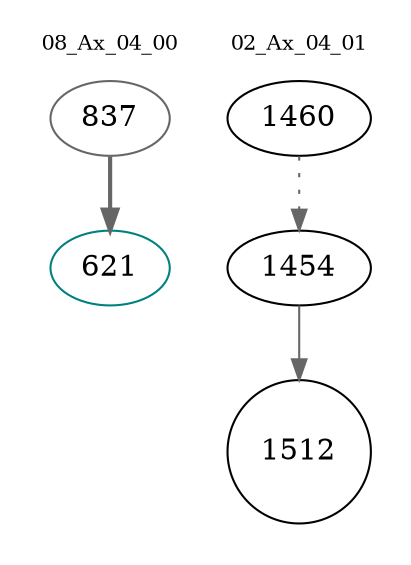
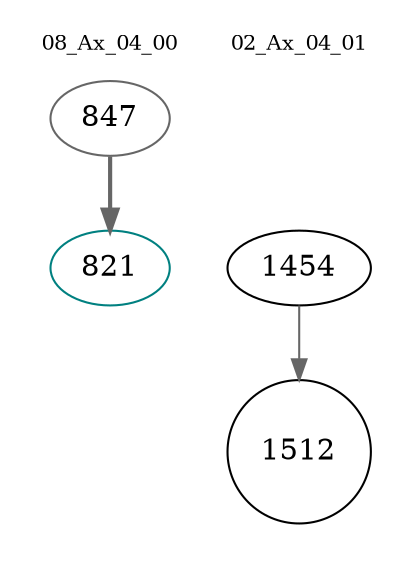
(110, 118) -> (110, 118)
(299, 118) -> none
(110, 268) -> (110, 268)
